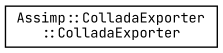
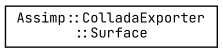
(111, 27) -> (111, 27)
